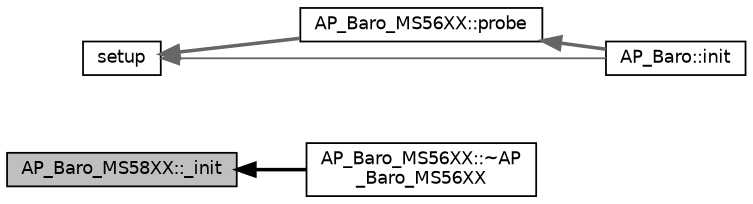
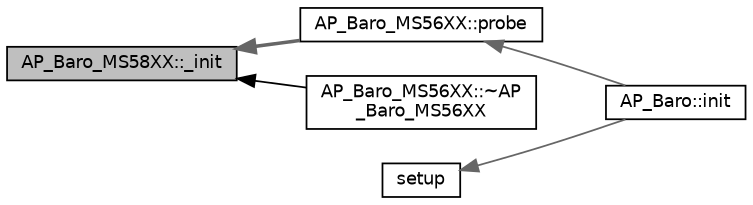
(239, 45) -> (278, 43)
(583, 46) -> (564, 65)
(281, 170) -> (281, 84)
